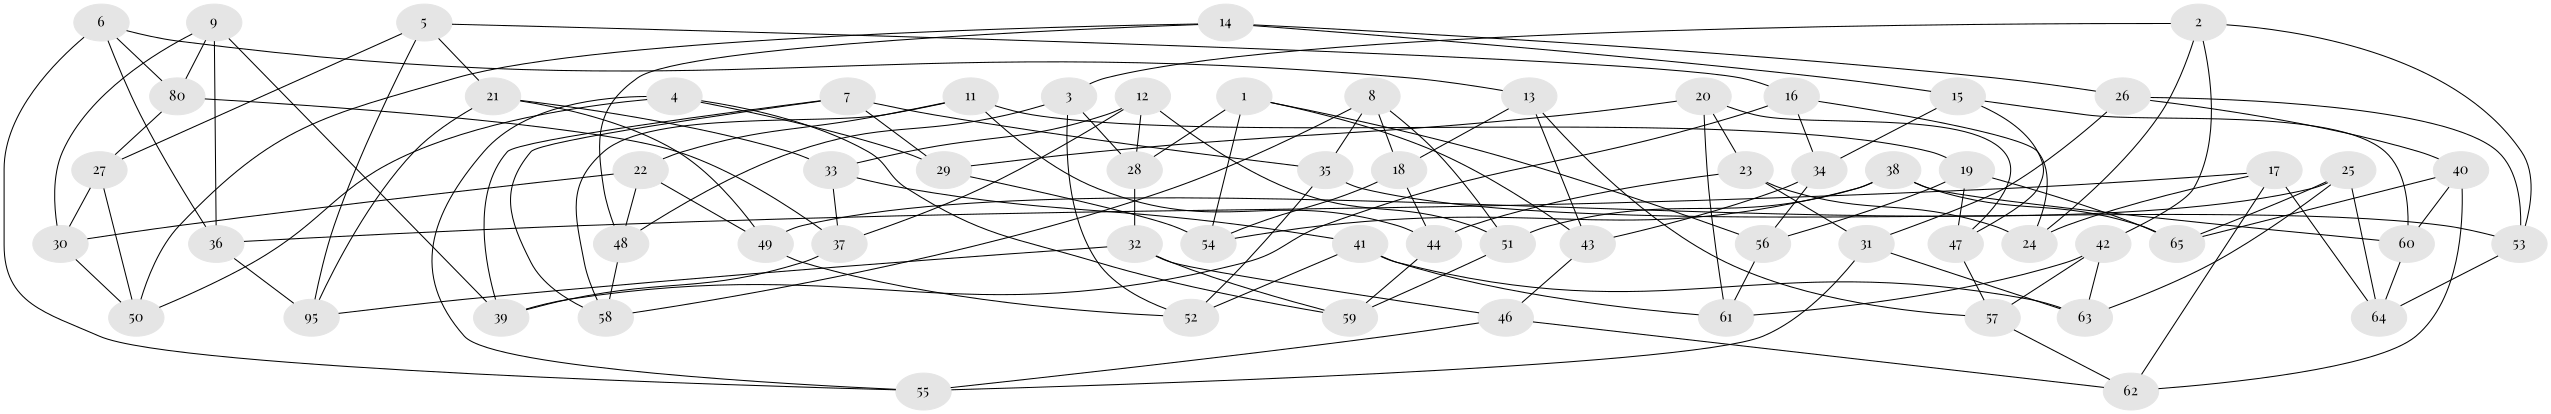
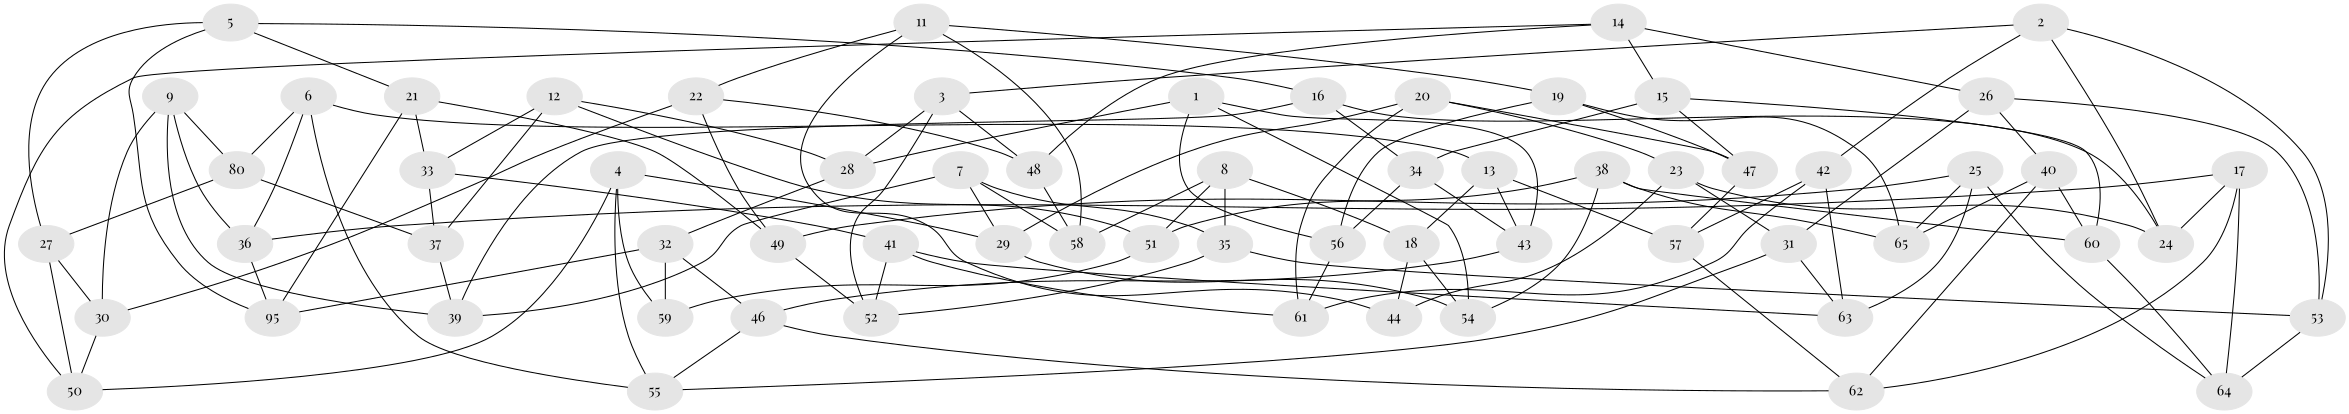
(1392, 281) -> none
